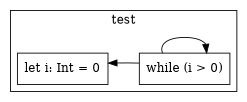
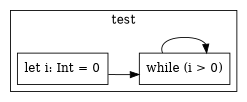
(128, 63) -> (119, 75)
